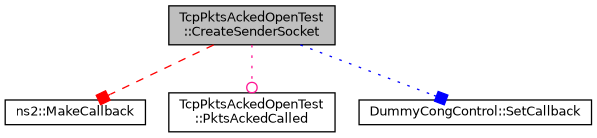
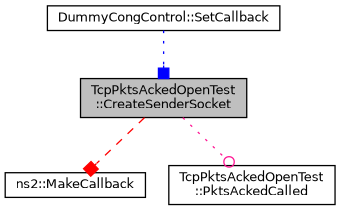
(367, 70) -> (164, 48)
